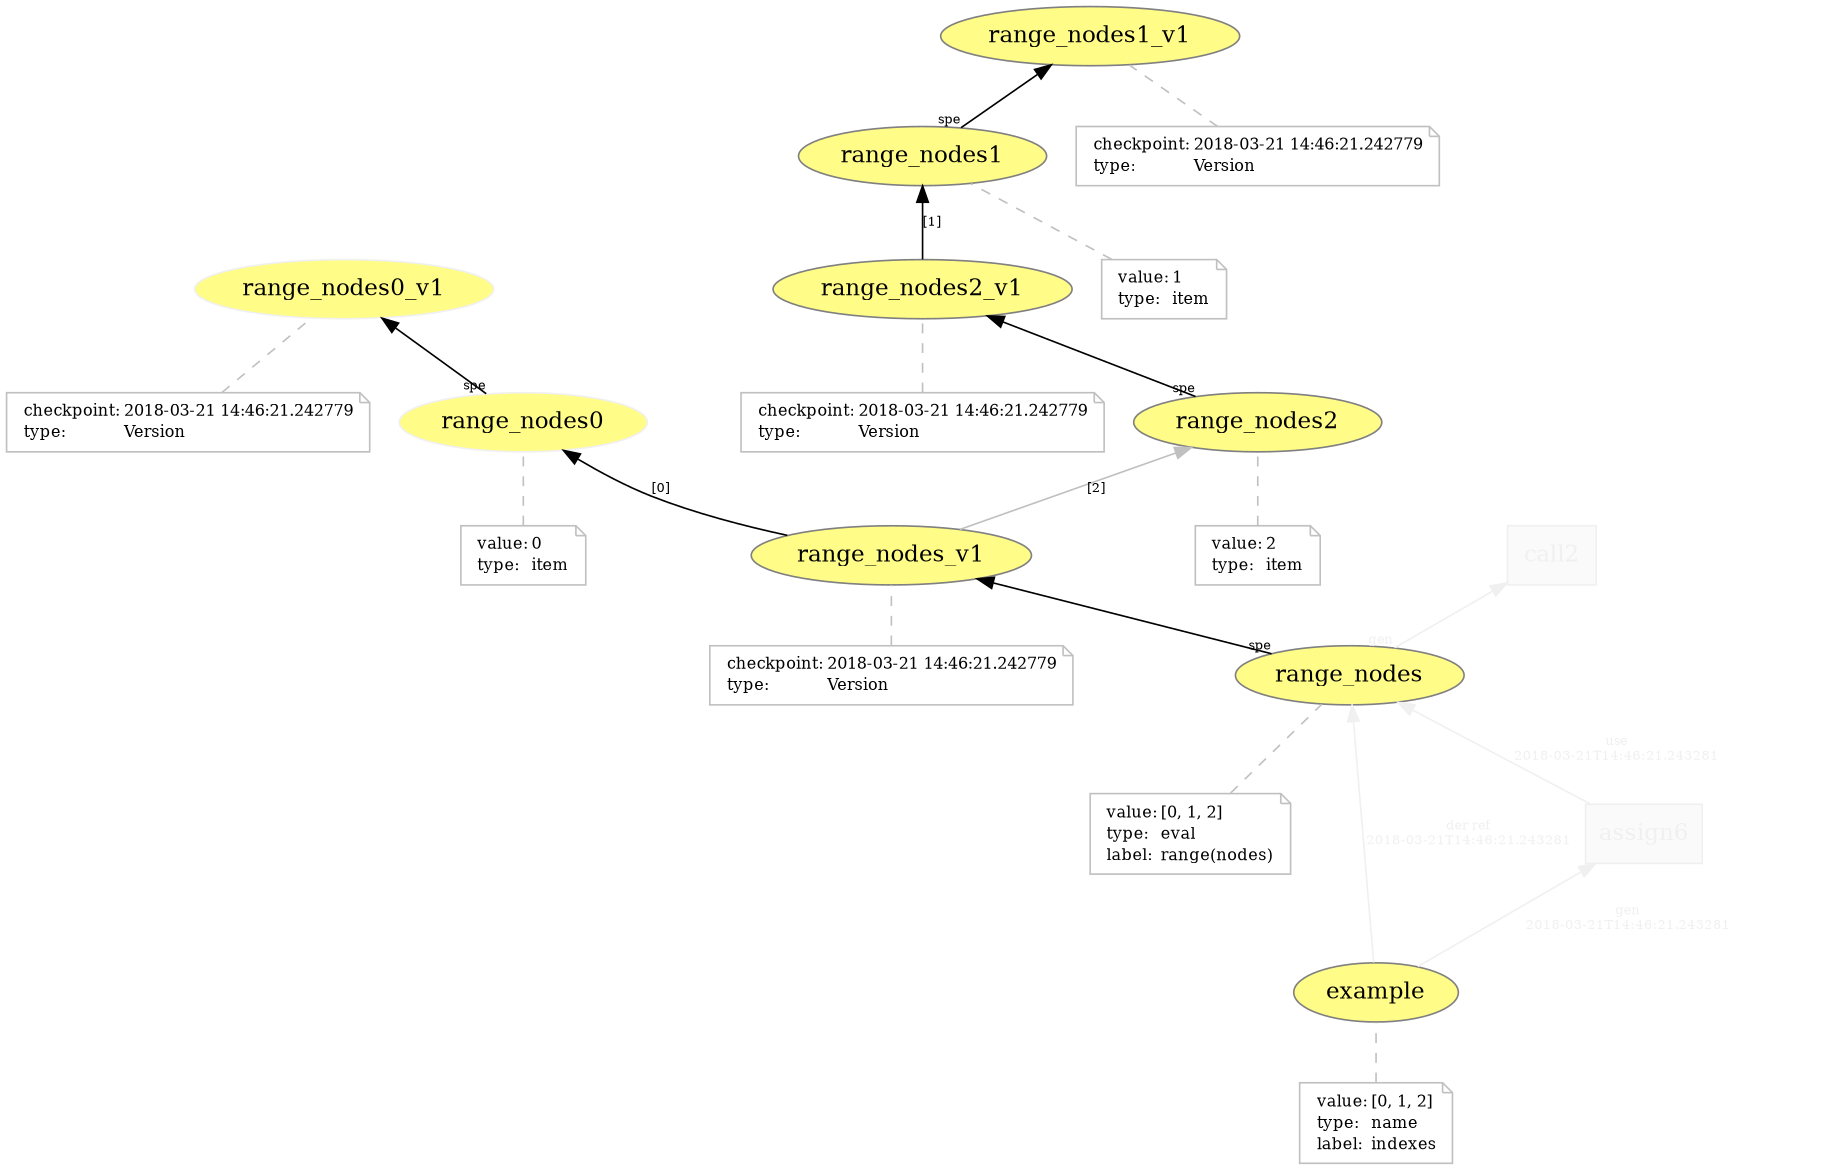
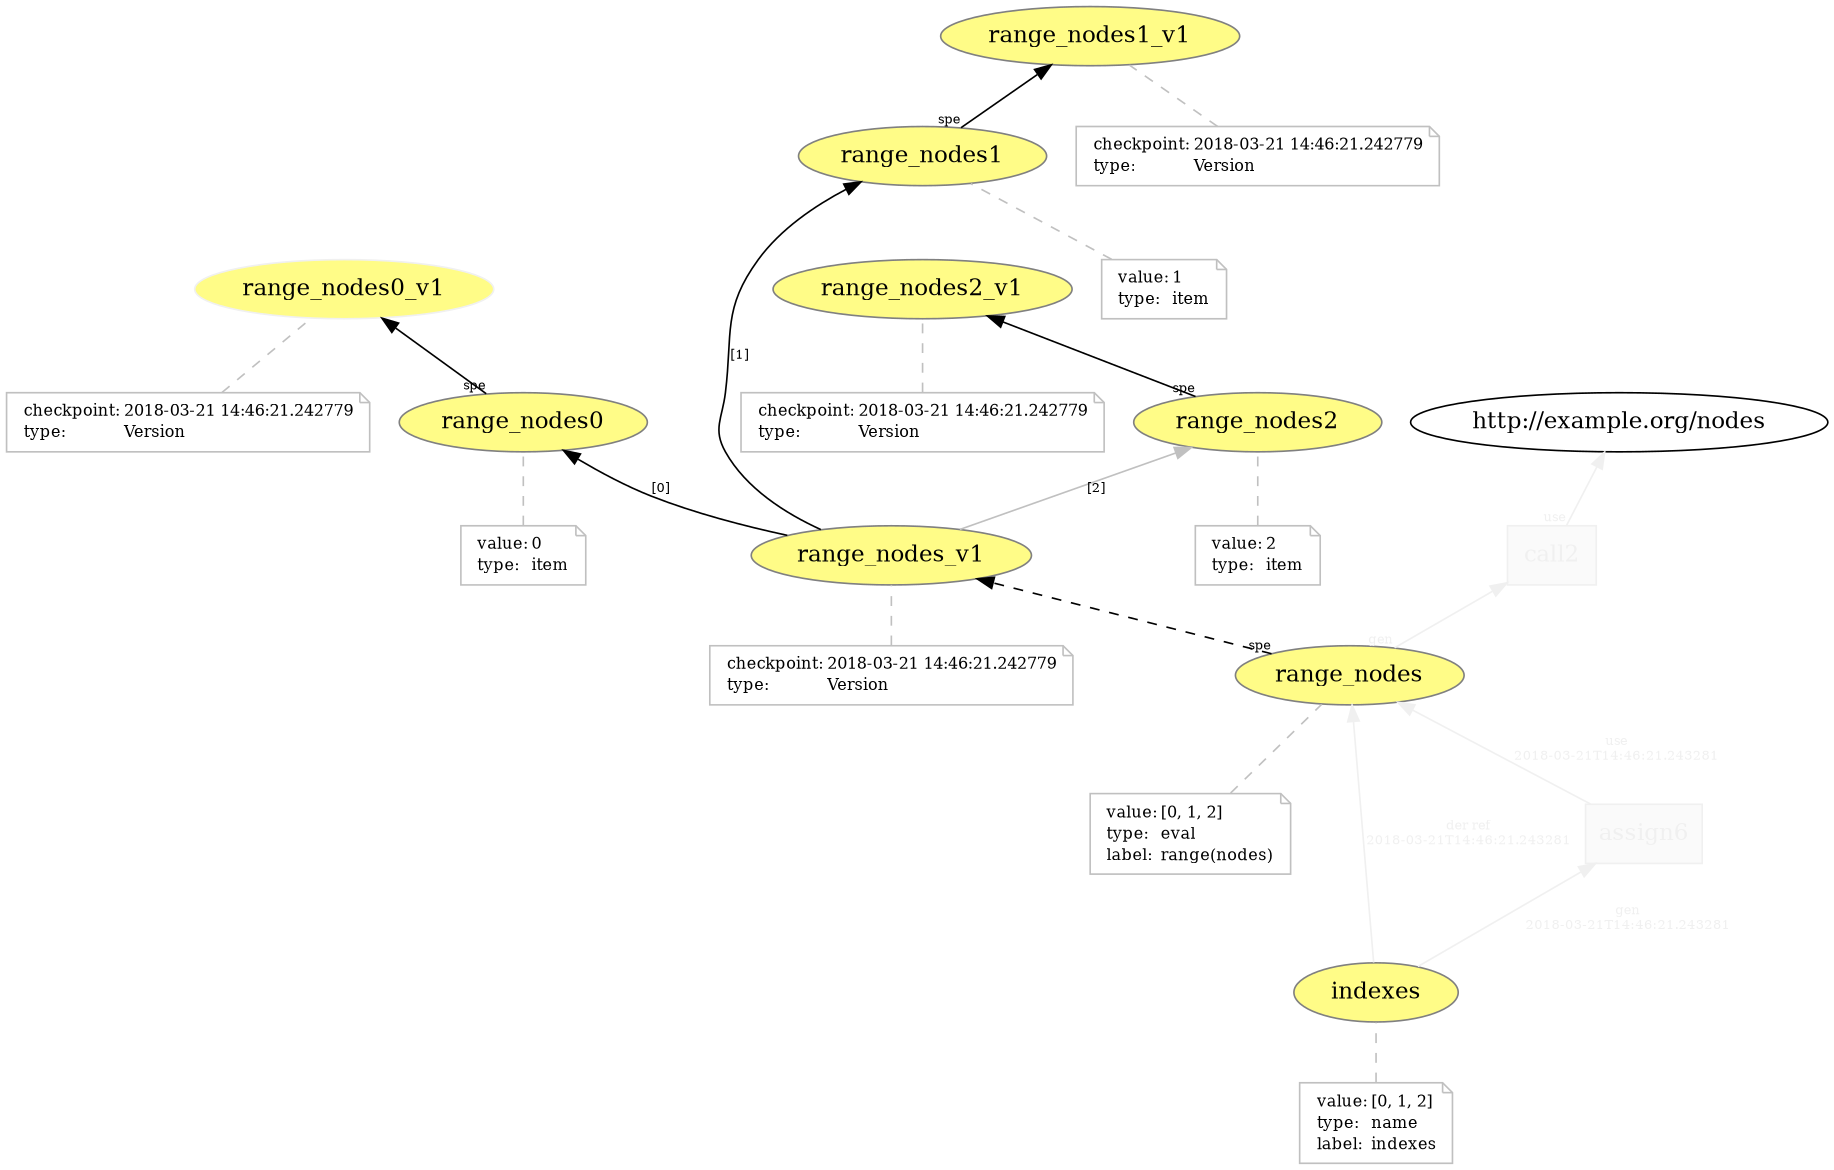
(923, 231) -> (728, 359)
(523, 422) -> (523, 422)
none -> (1619, 422)
(1132, 618) -> (1132, 618)
(1376, 992) -> (1376, 992)
